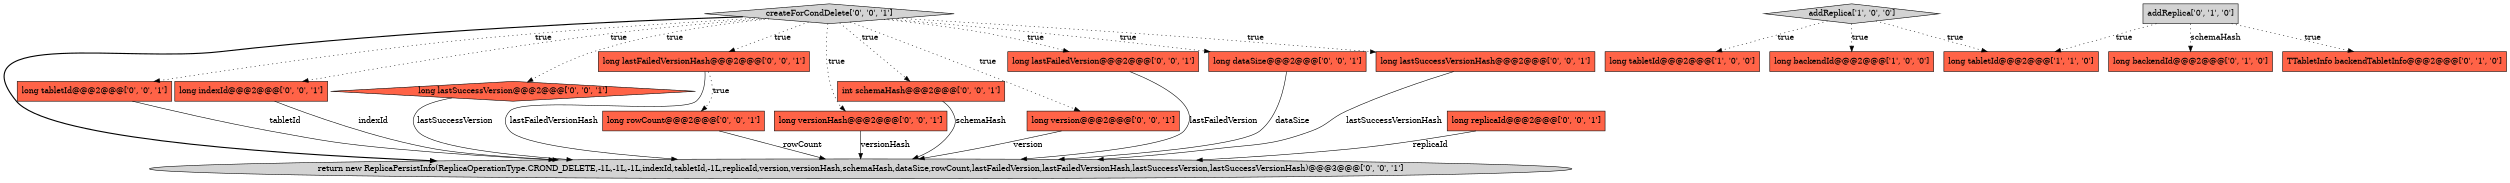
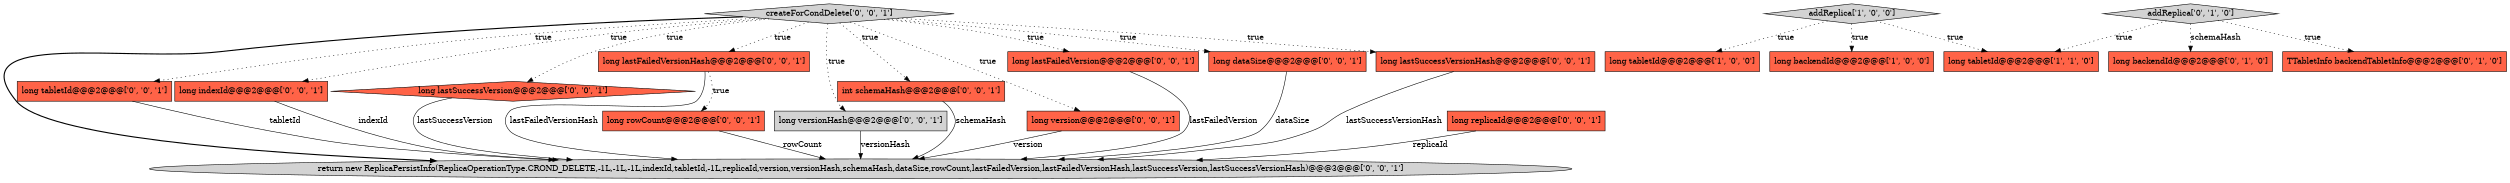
(2191, 14) -> (2191, 14)
(861, 121) -> (861, 121)
